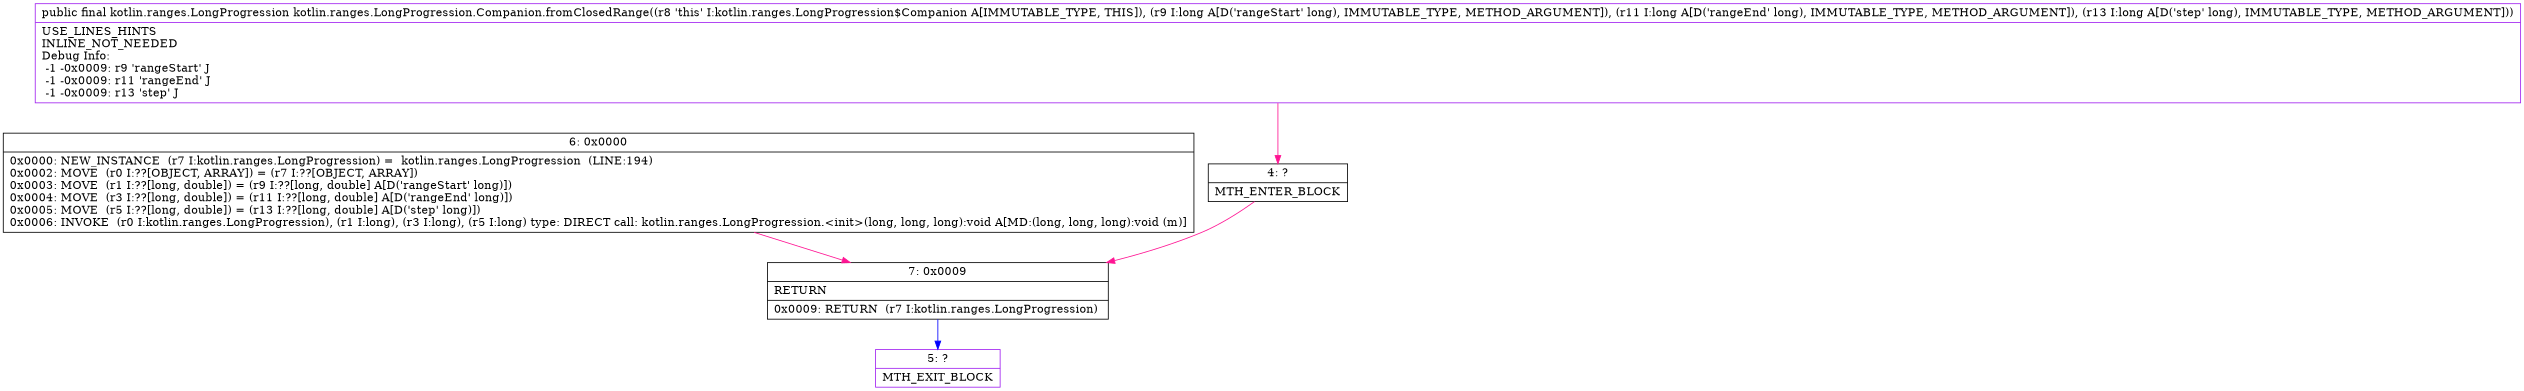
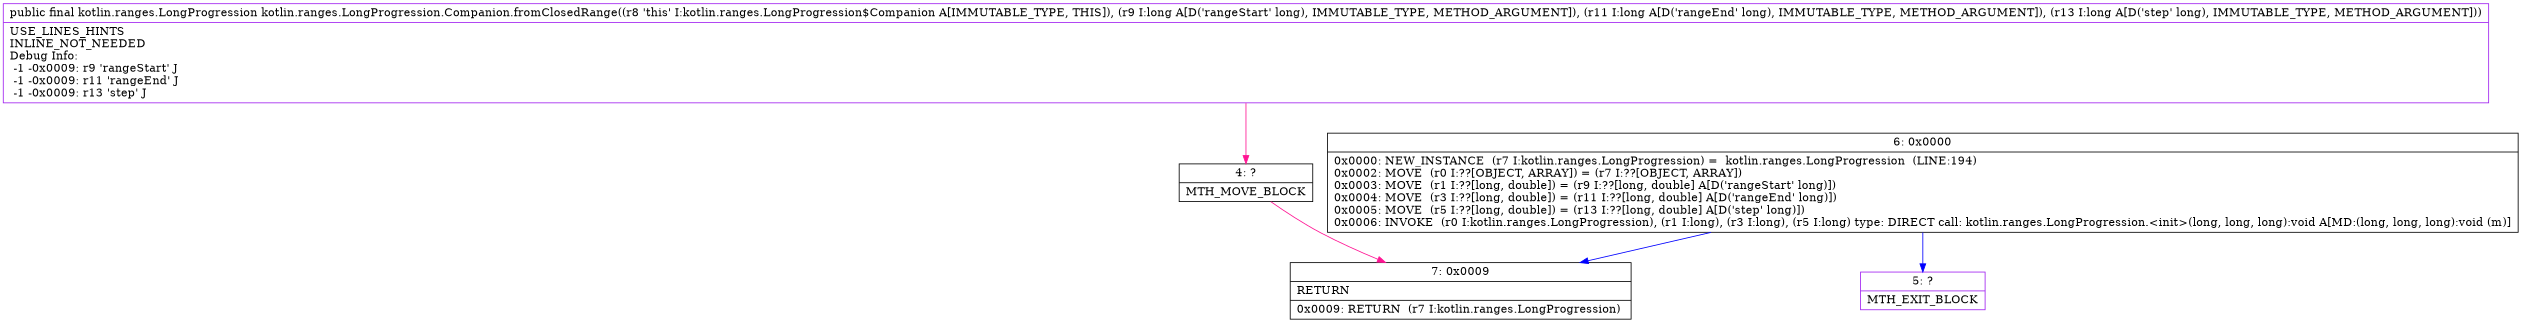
(1278, 192) -> (1246, 192)
(798, 246) -> (1649, 247)
(938, 330) -> (1923, 248)
